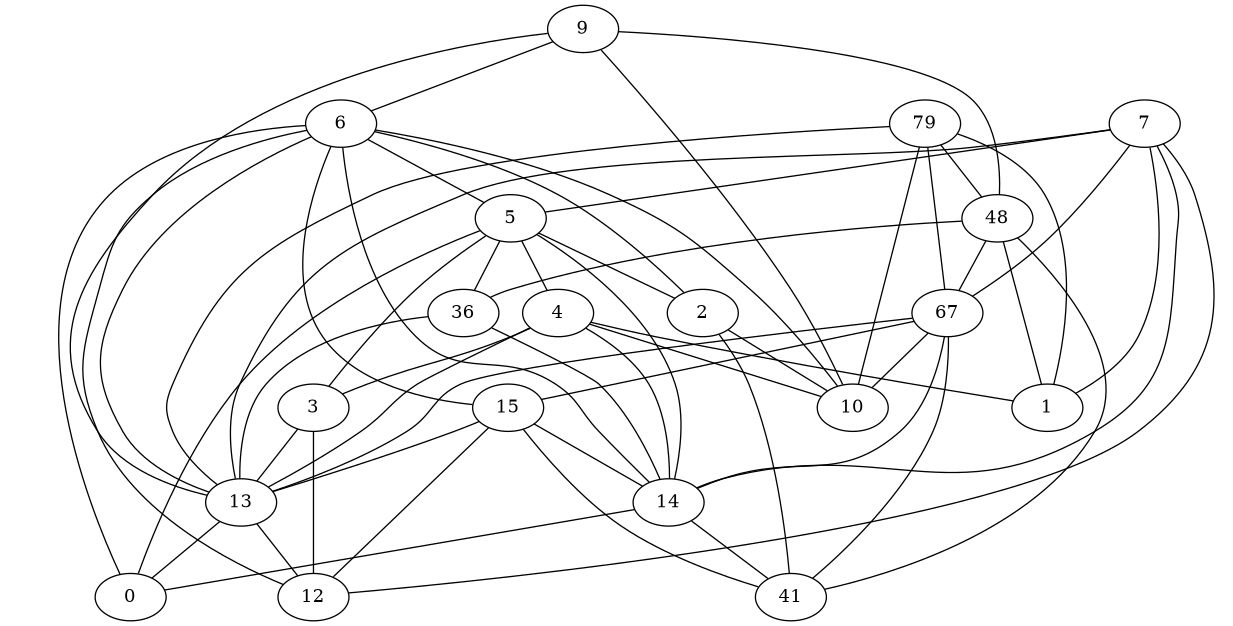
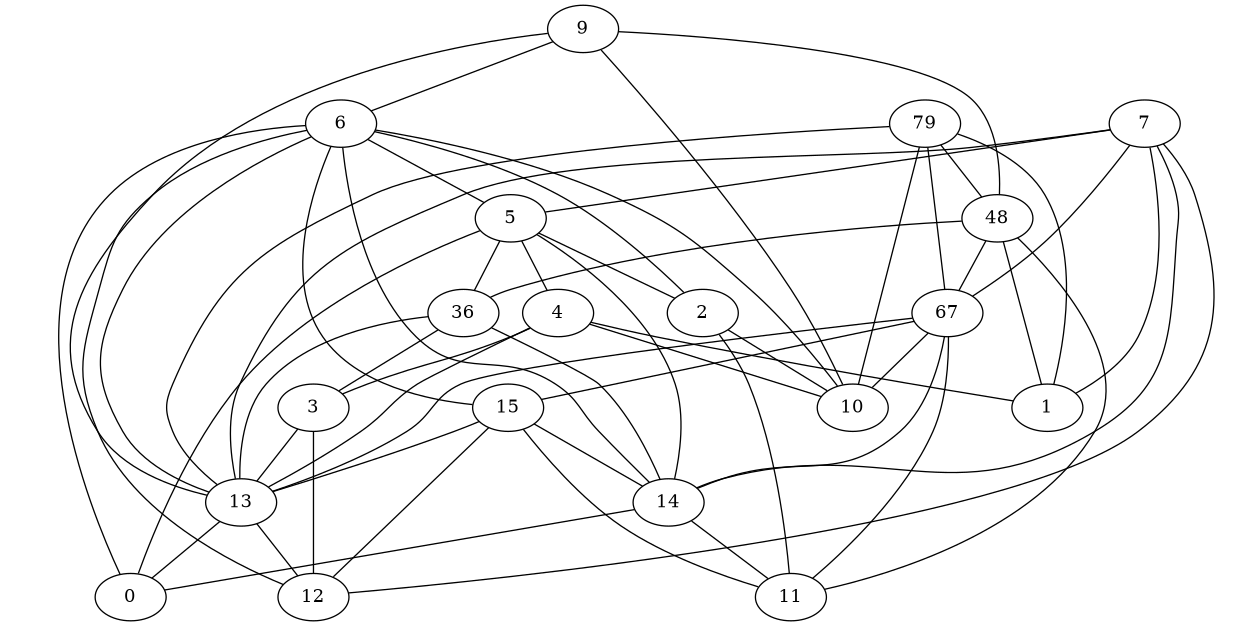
(401, 304) -> (388, 360)
(652, 390) -> none
(791, 597) -> (791, 597)
